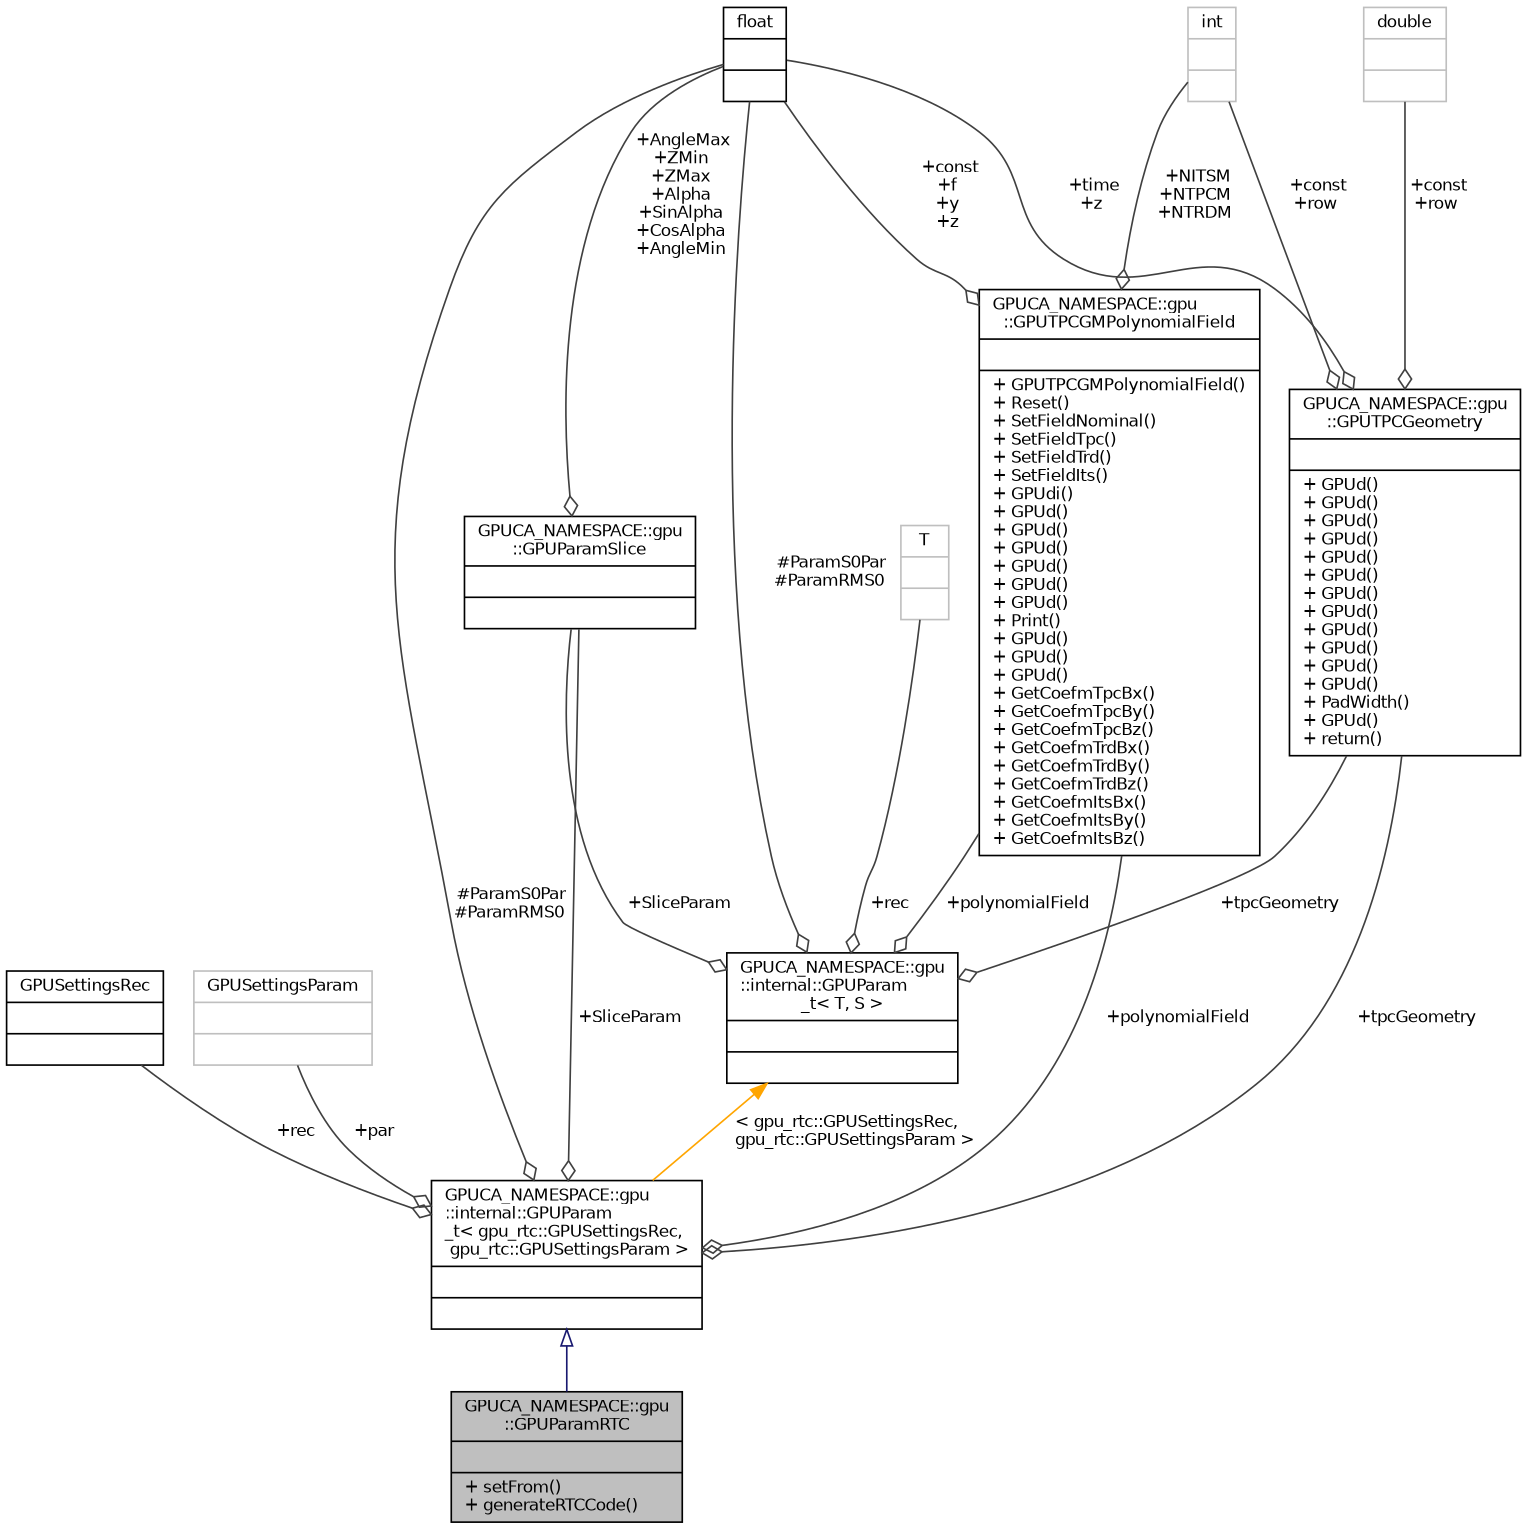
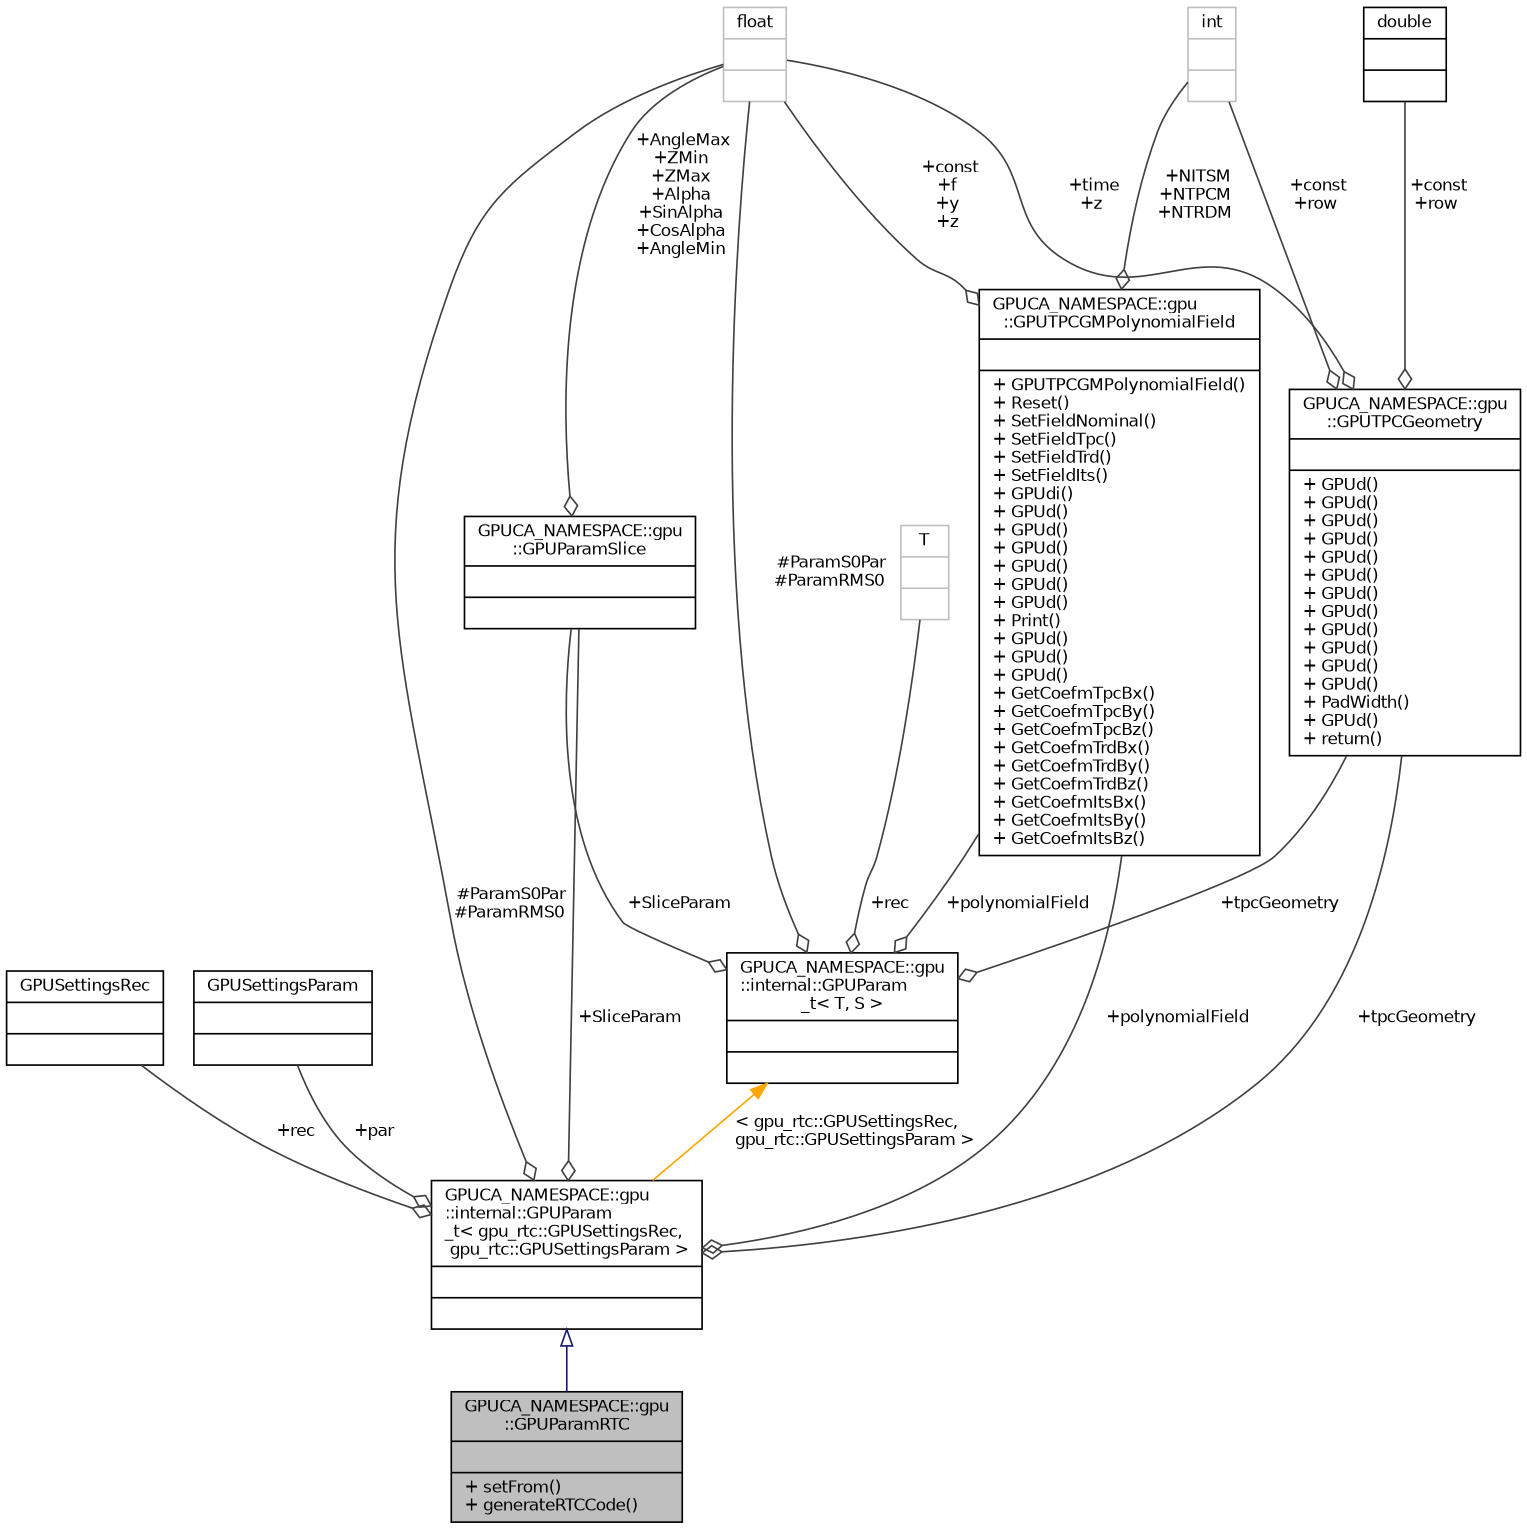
(755, 54) -> (755, 54)
(1405, 54) -> (1405, 54)
(283, 1018) -> (283, 1018)
